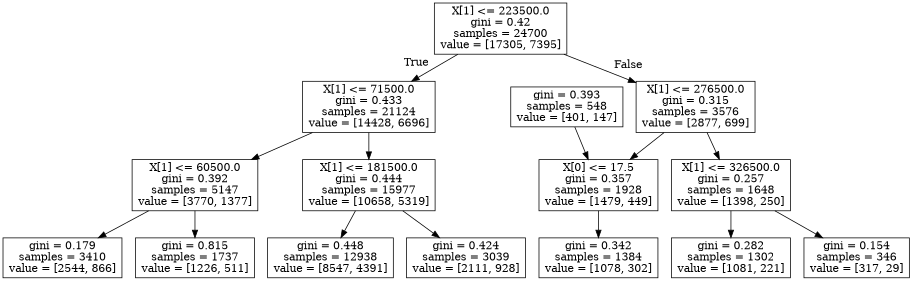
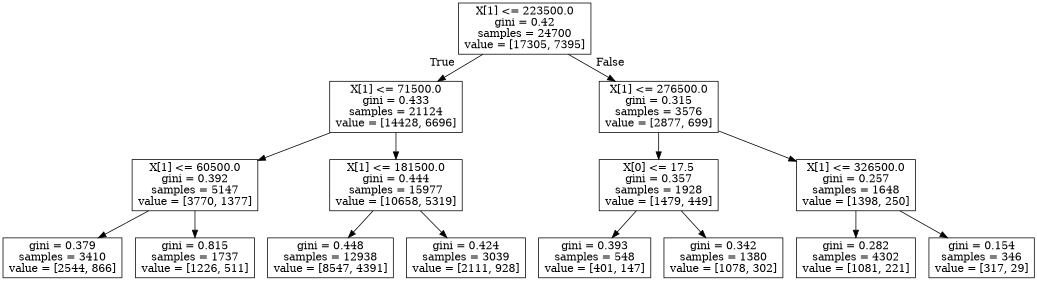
(580, 140) -> (627, 221)
(62, 258) -> (62, 258)
(598, 258) -> (723, 258)
(731, 258) -> (856, 258)
